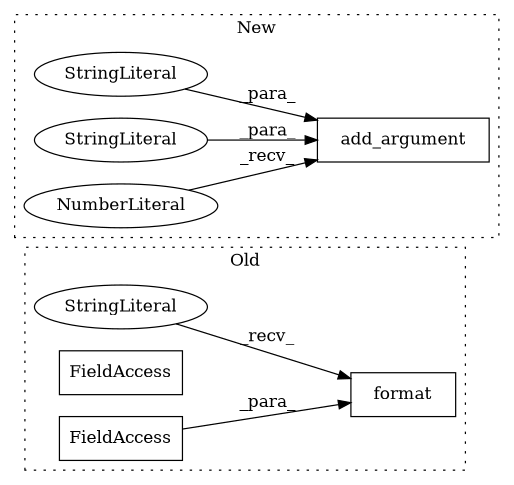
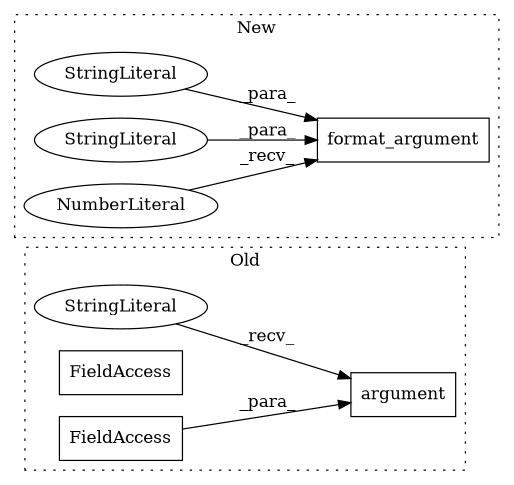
(403, 140) -> (403, 140)
(403, 395) -> (403, 395)
